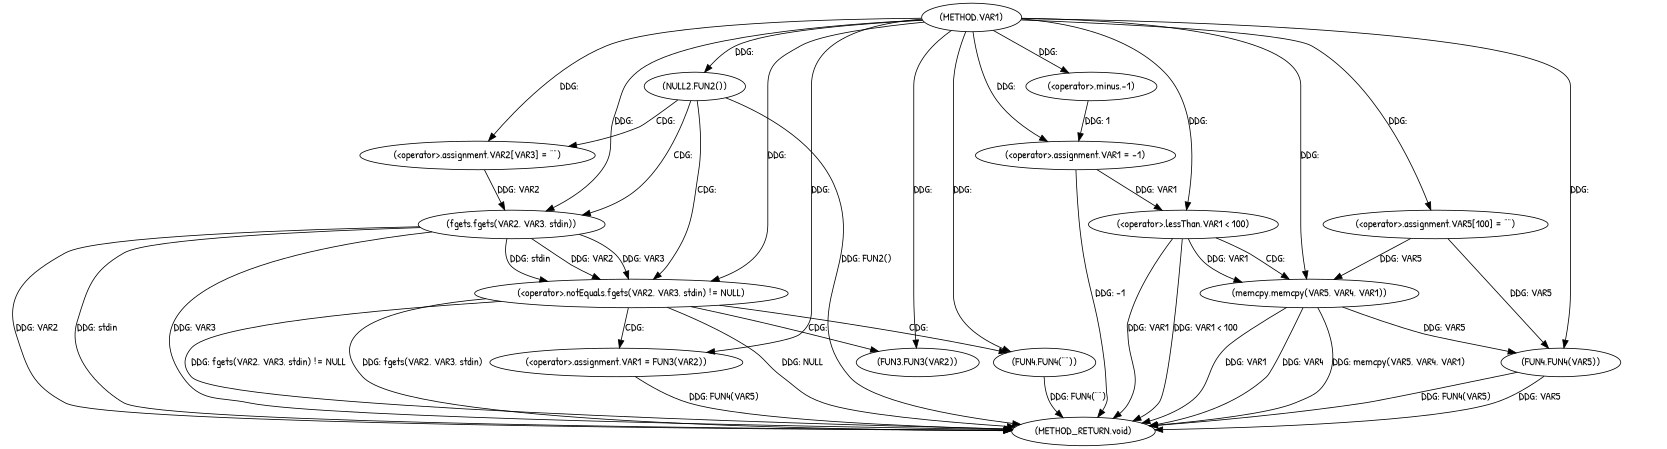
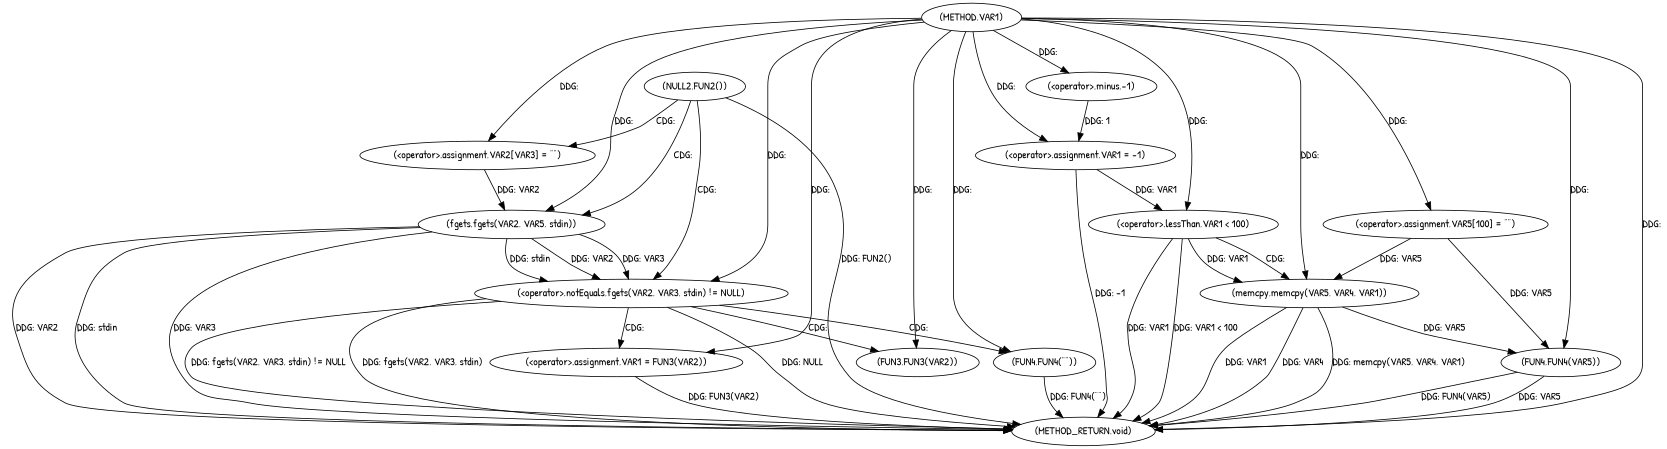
(812, 29) -> (1643, 156)
(512, 224) -> (512, 224)
(724, 397) -> (724, 397)
